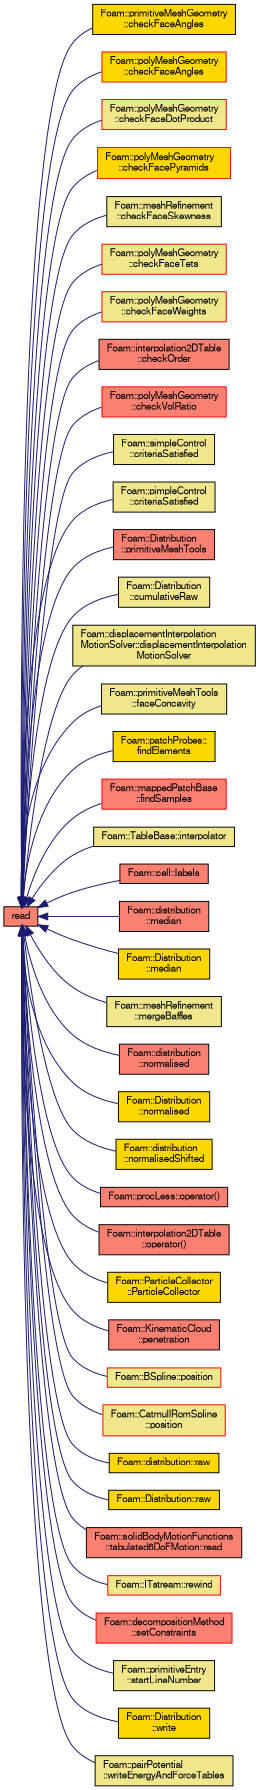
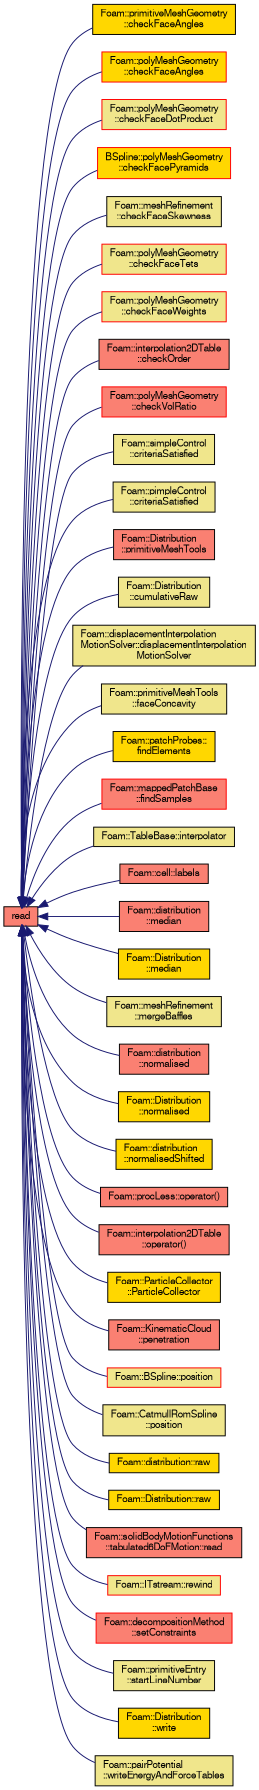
(164, 163) -> (164, 163)
(164, 1420) -> (164, 1420)
